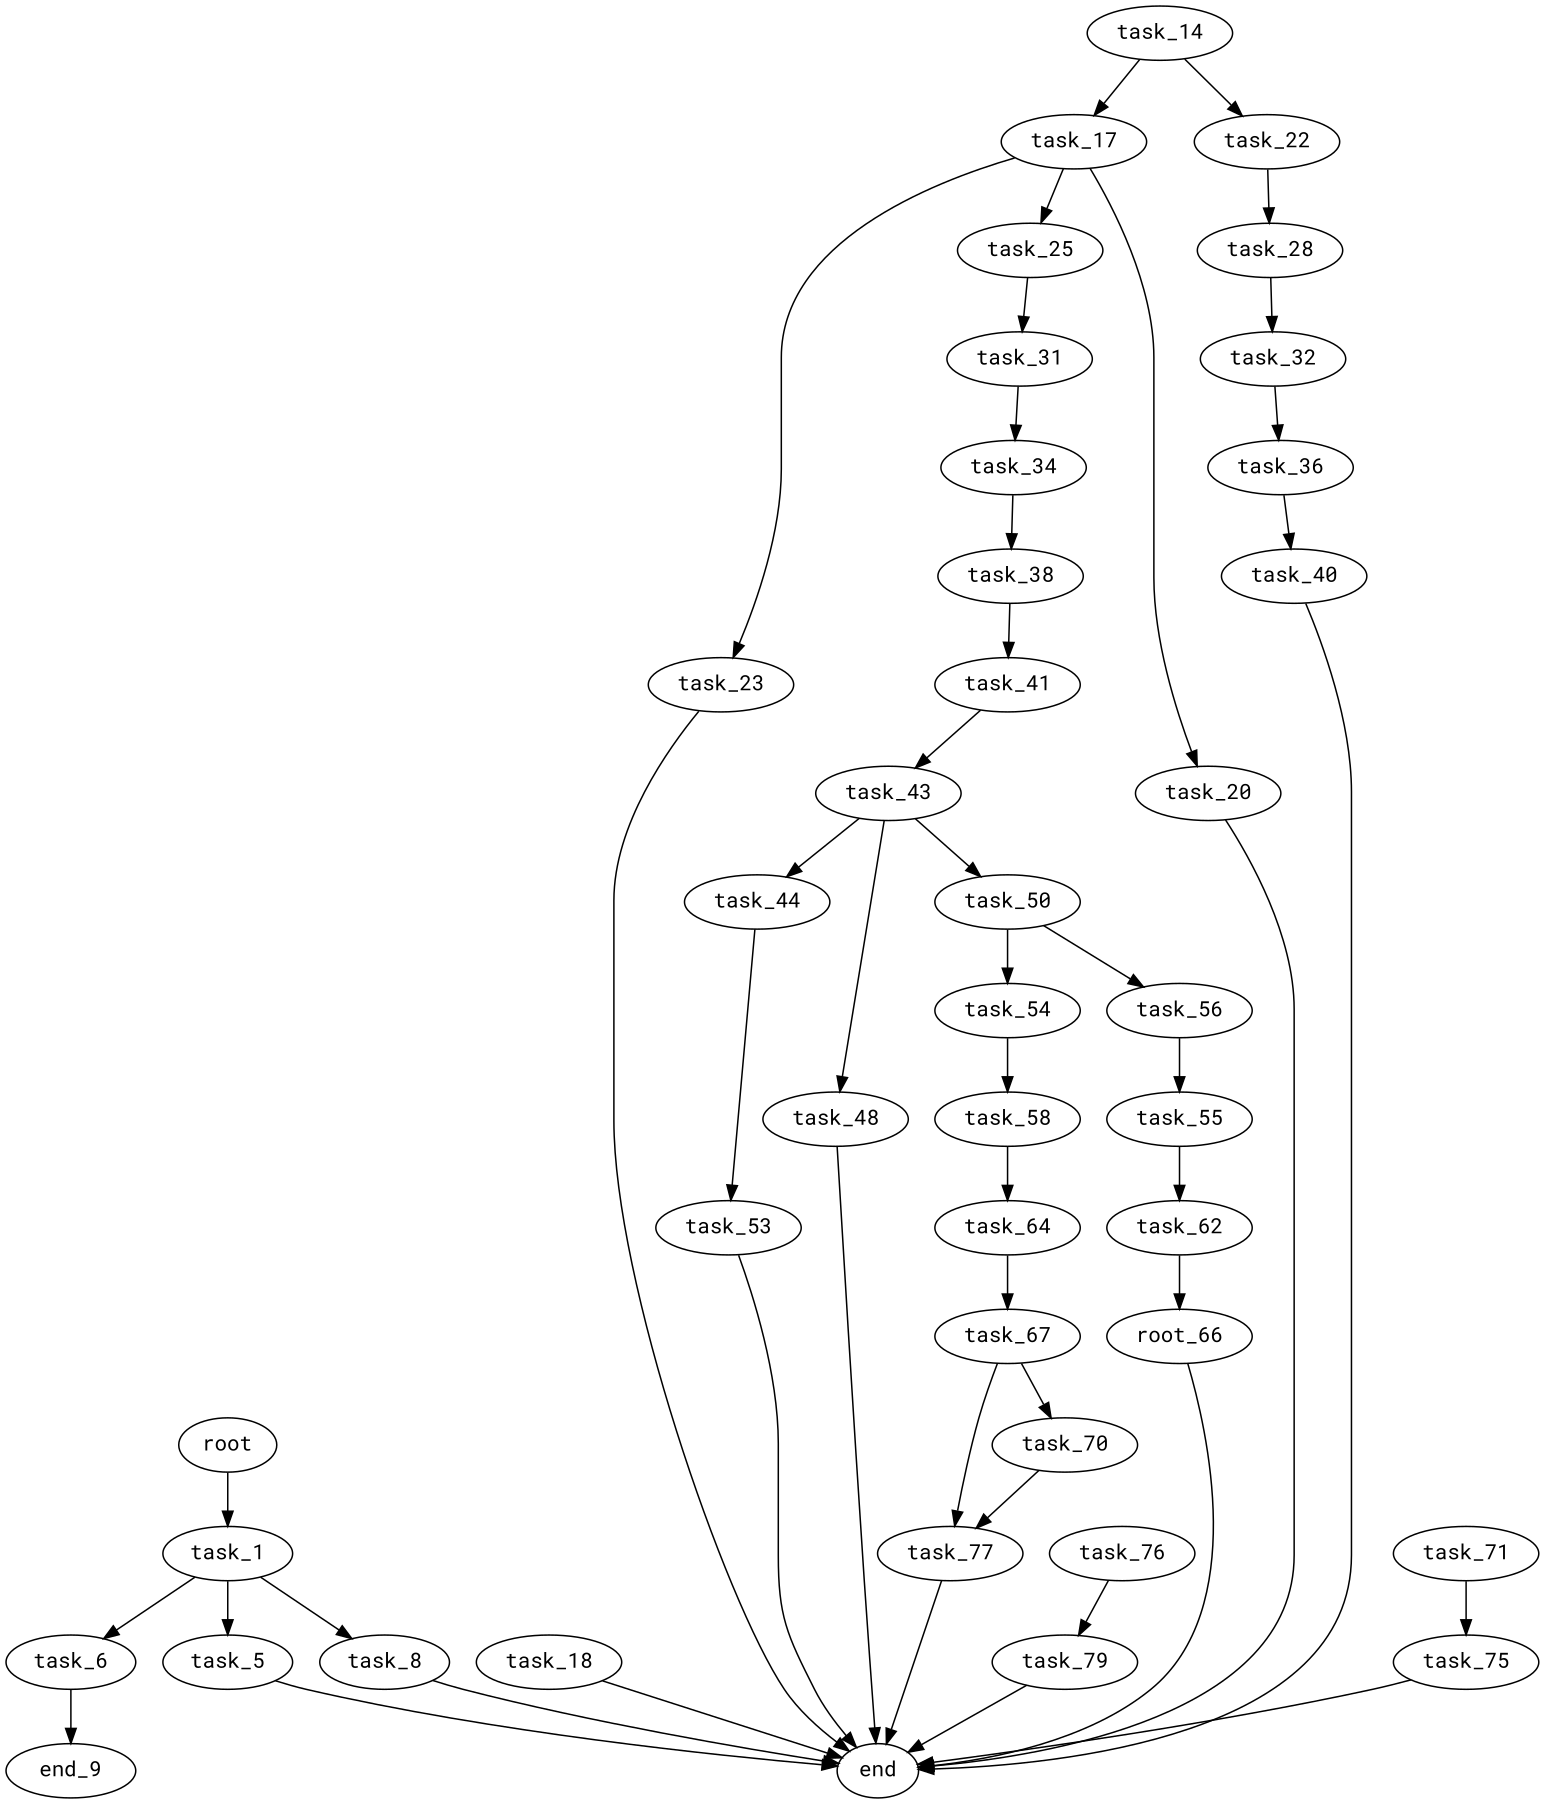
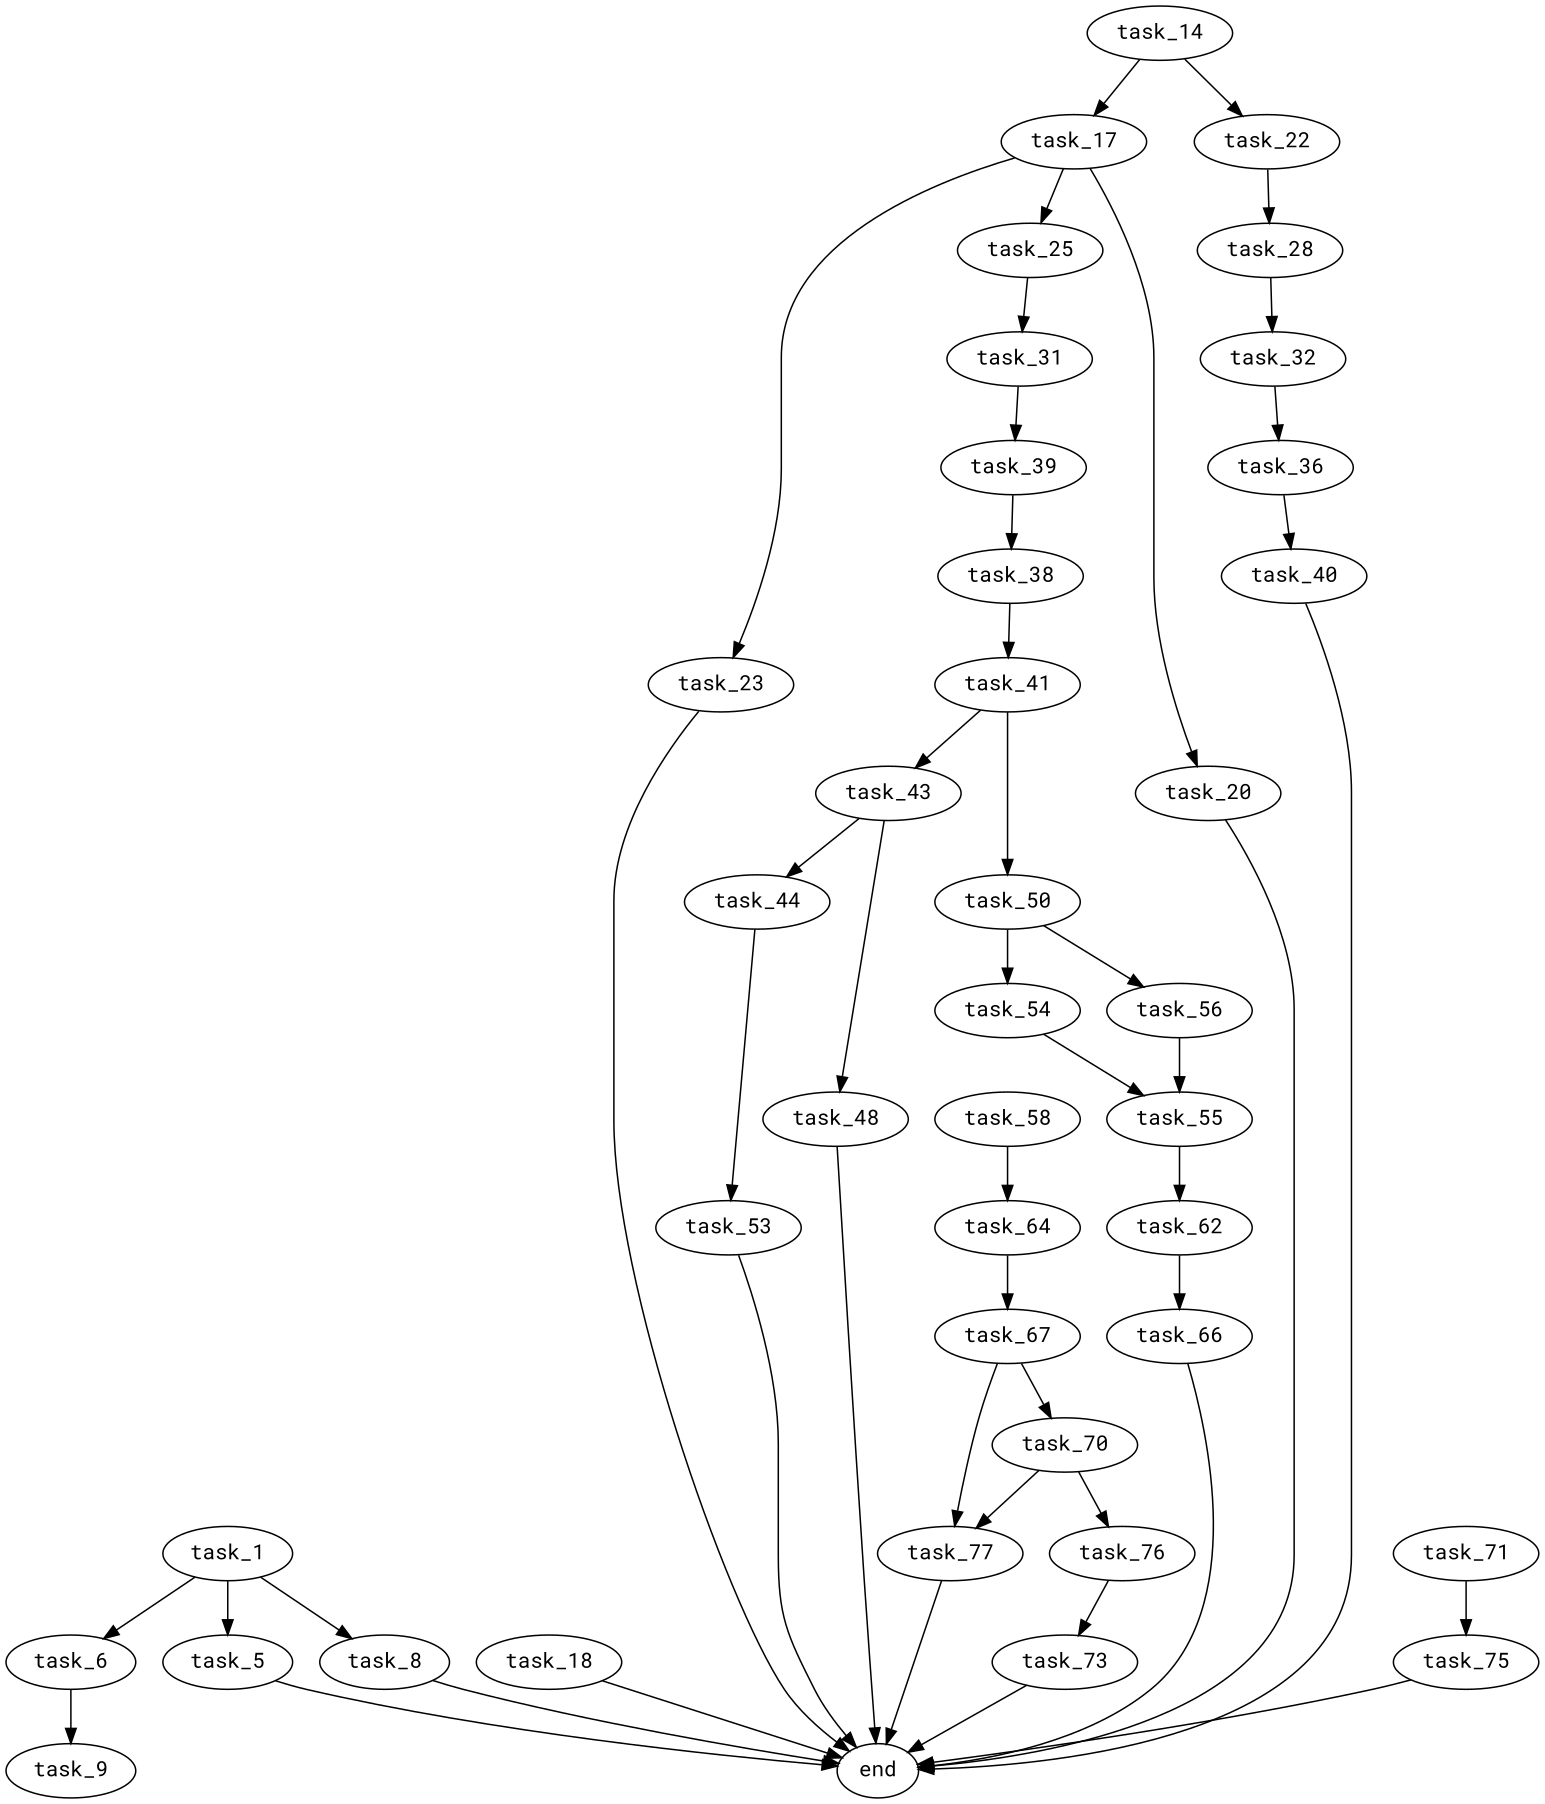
(1014, 468) -> (1014, 468)
(942, 843) -> (1008, 786)
(1008, 1057) -> (1087, 1061)
(1180, 1336) -> (1180, 1336)
(228, 1445) -> none
none -> (1090, 1493)
(1065, 1662) -> (1065, 1662)
(71, 1771) -> (71, 1771)
